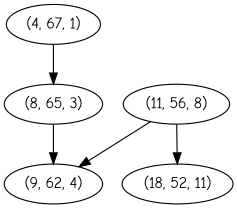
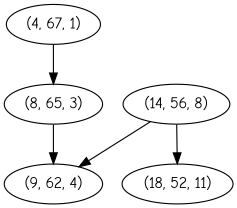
(176, 104) -> (176, 104)
